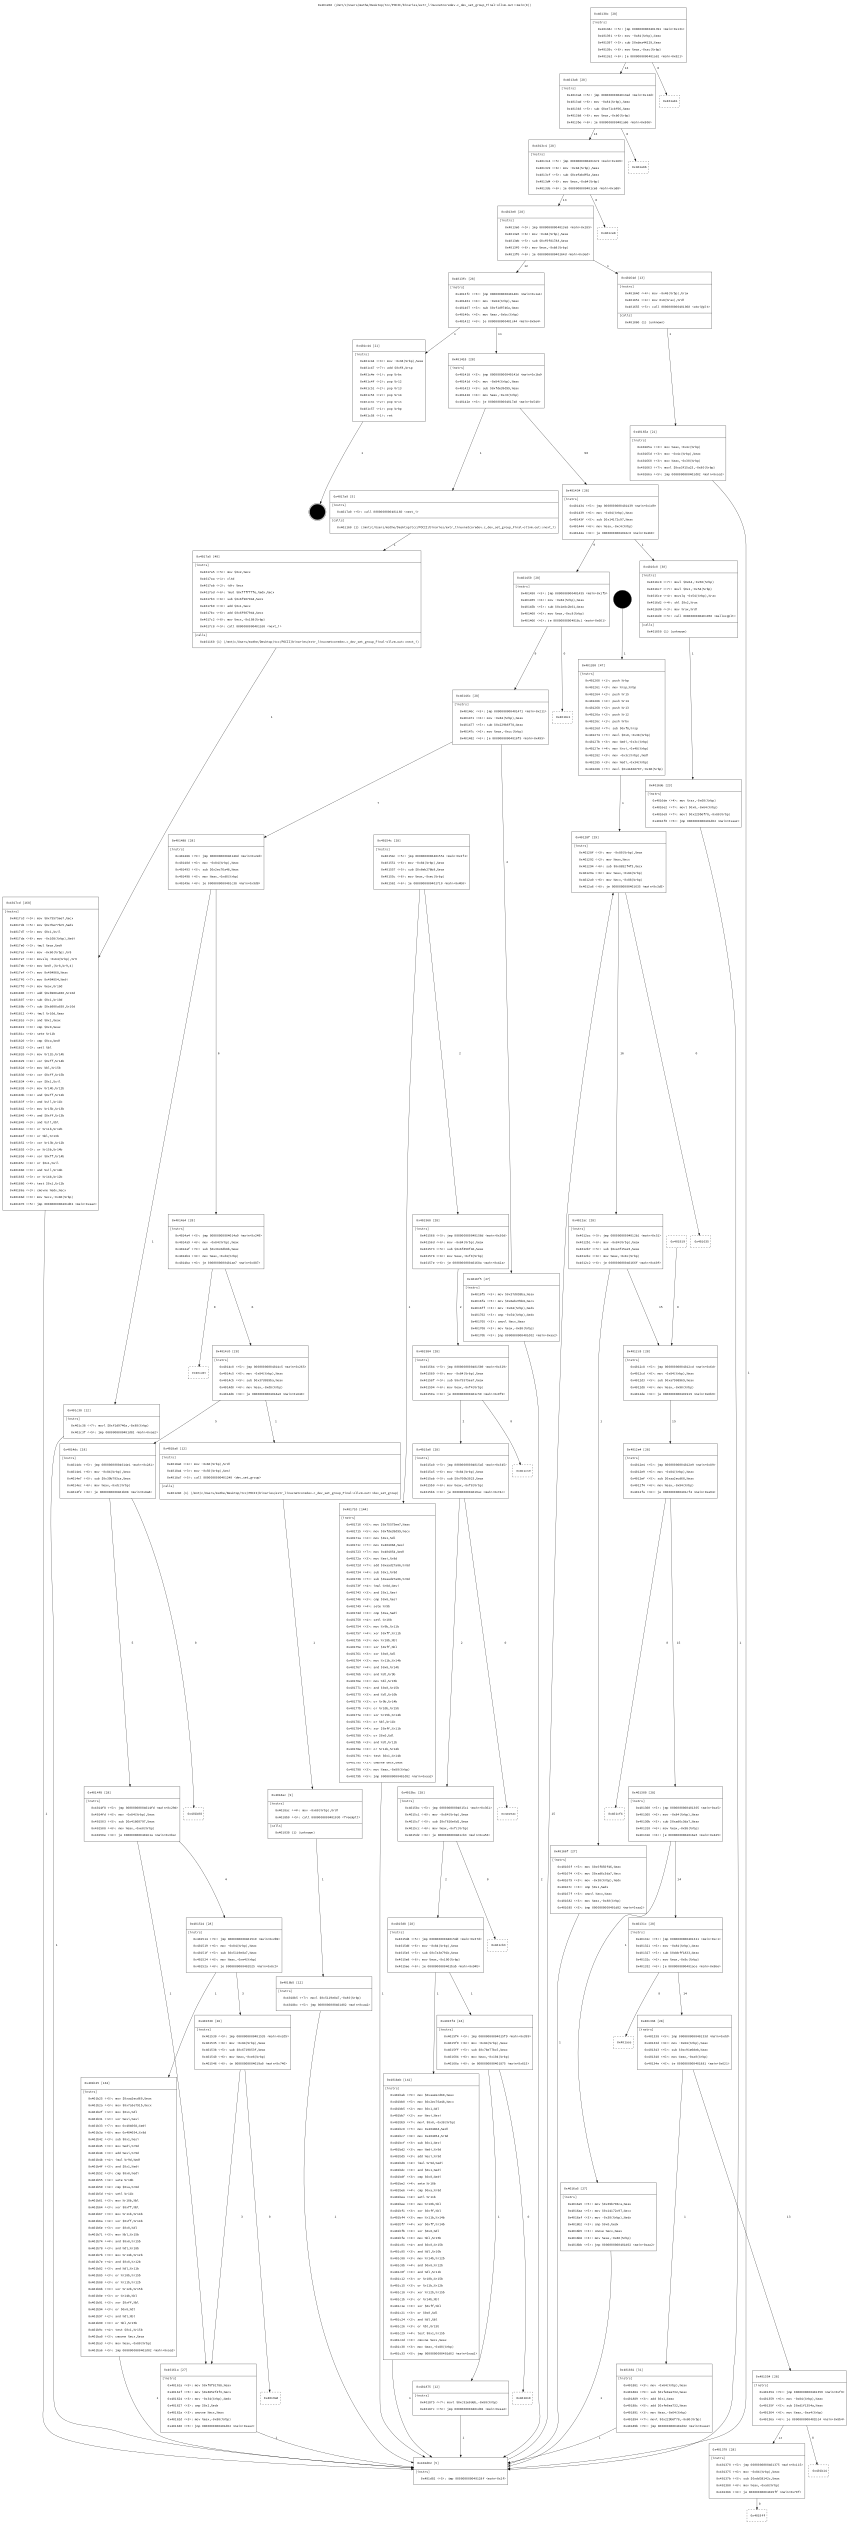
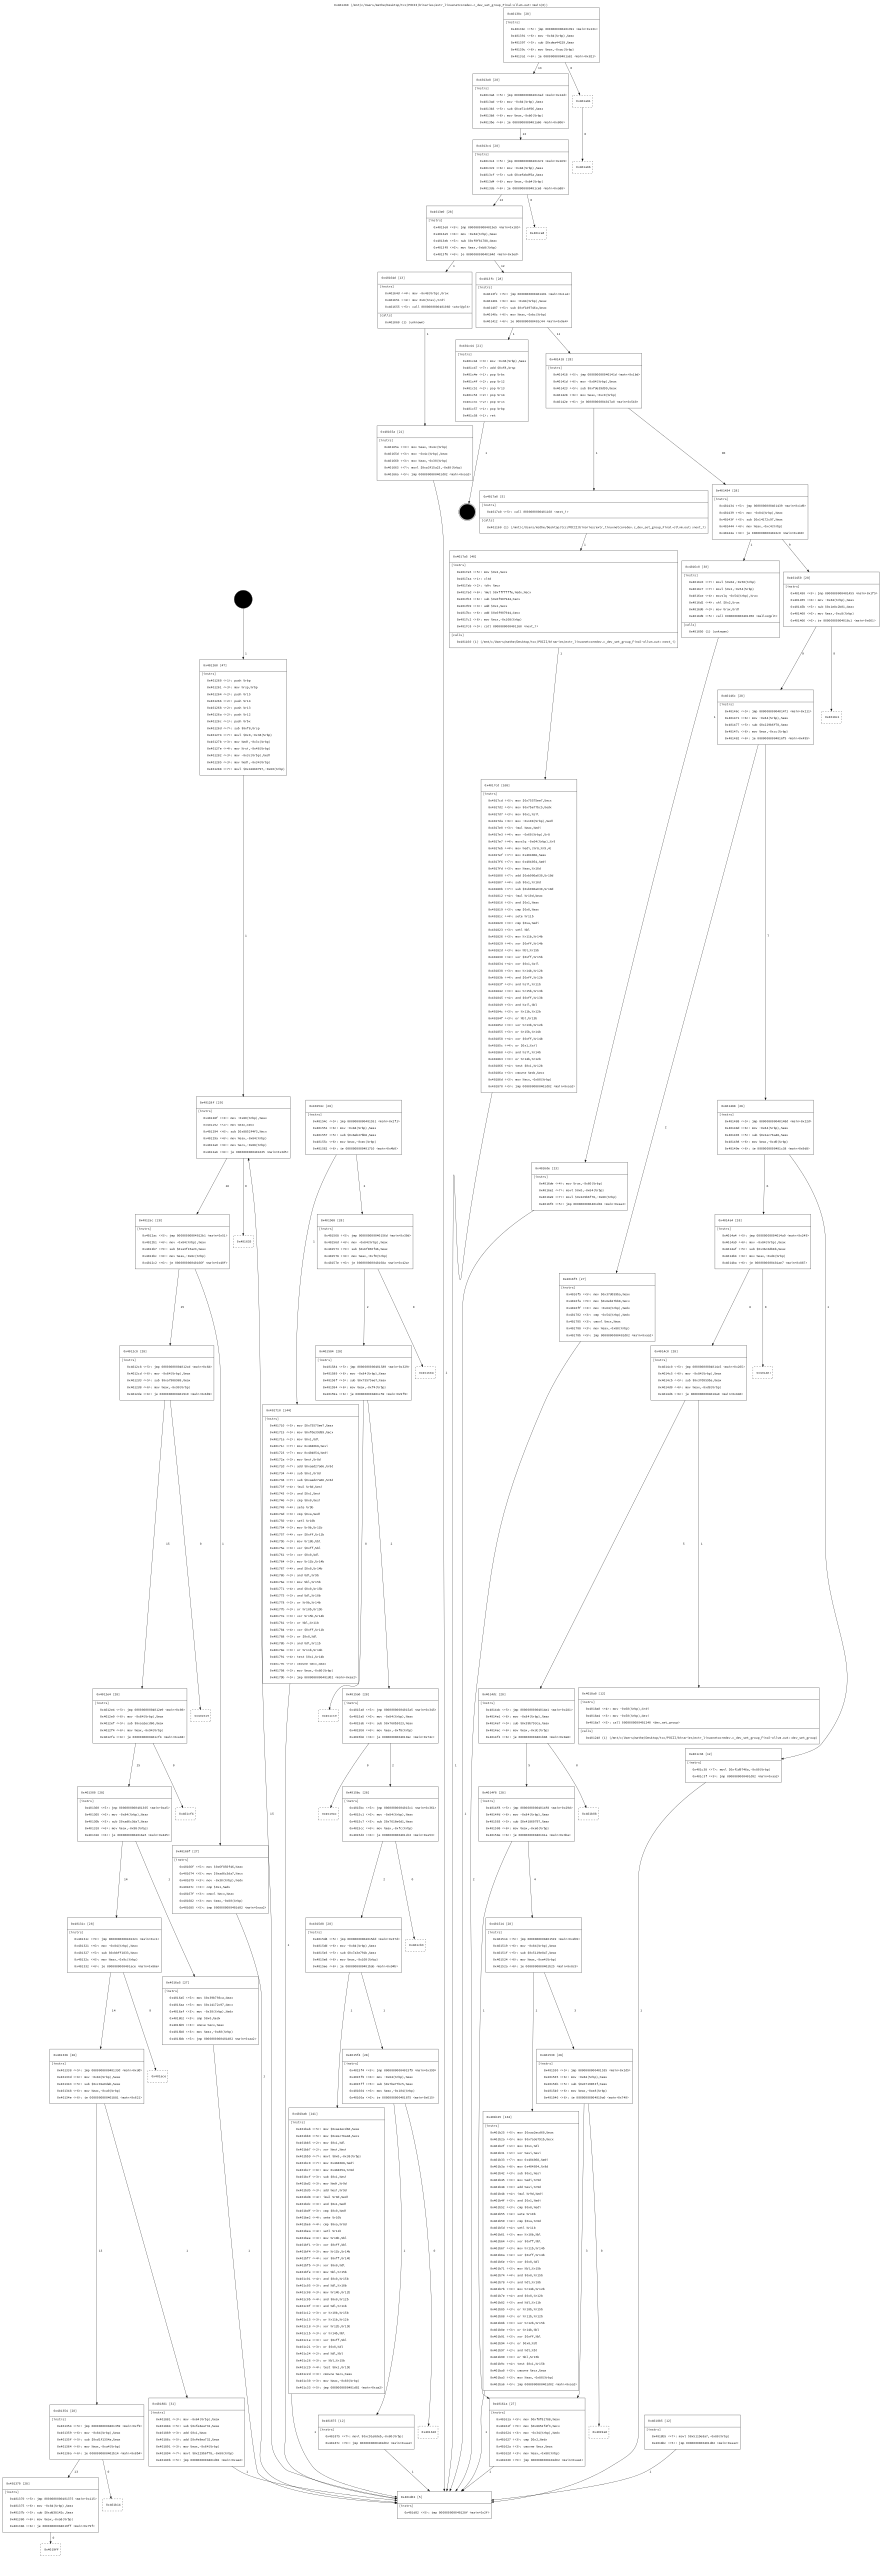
(628, 144) -> (583, 133)
(674, 1295) -> (186, 1554)
none -> (425, 1373)
(315, 1814) -> none
